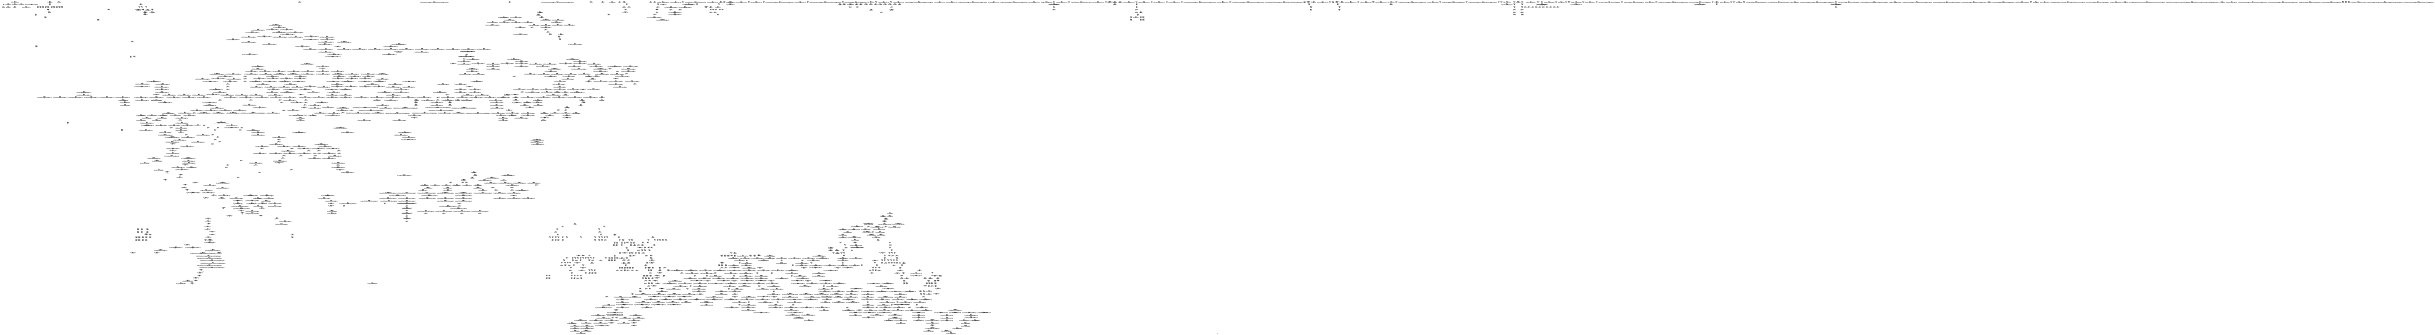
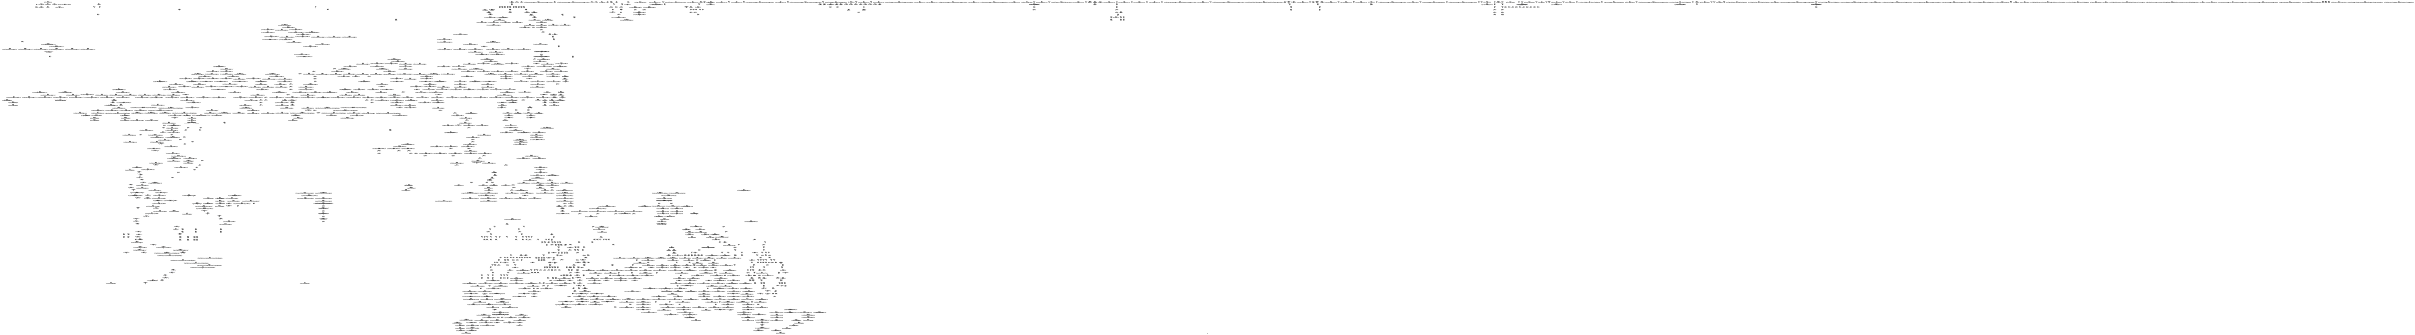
none -> (662, 222)
